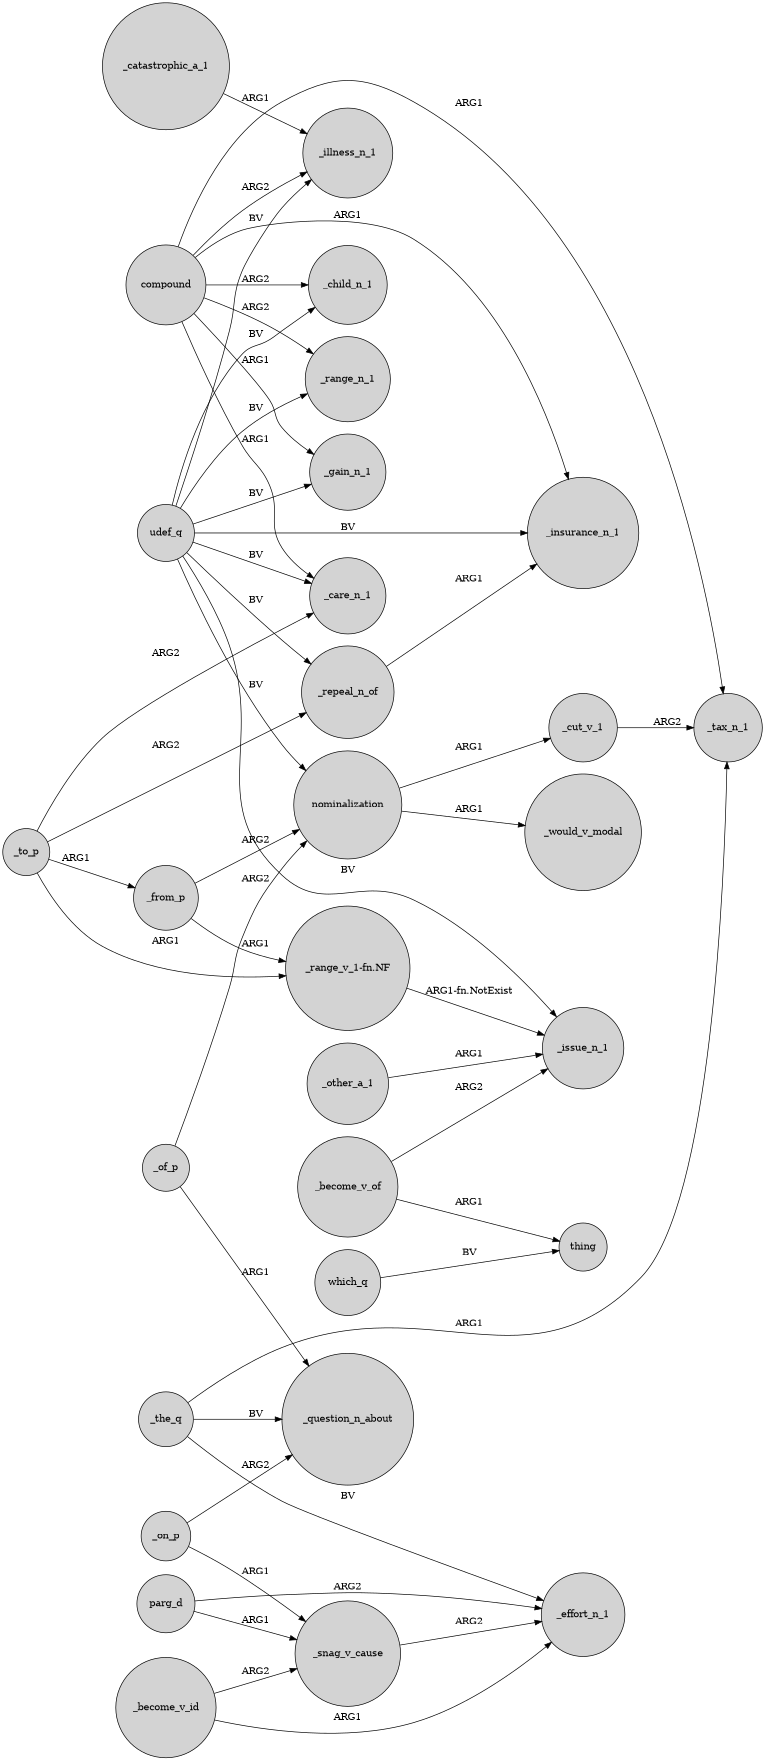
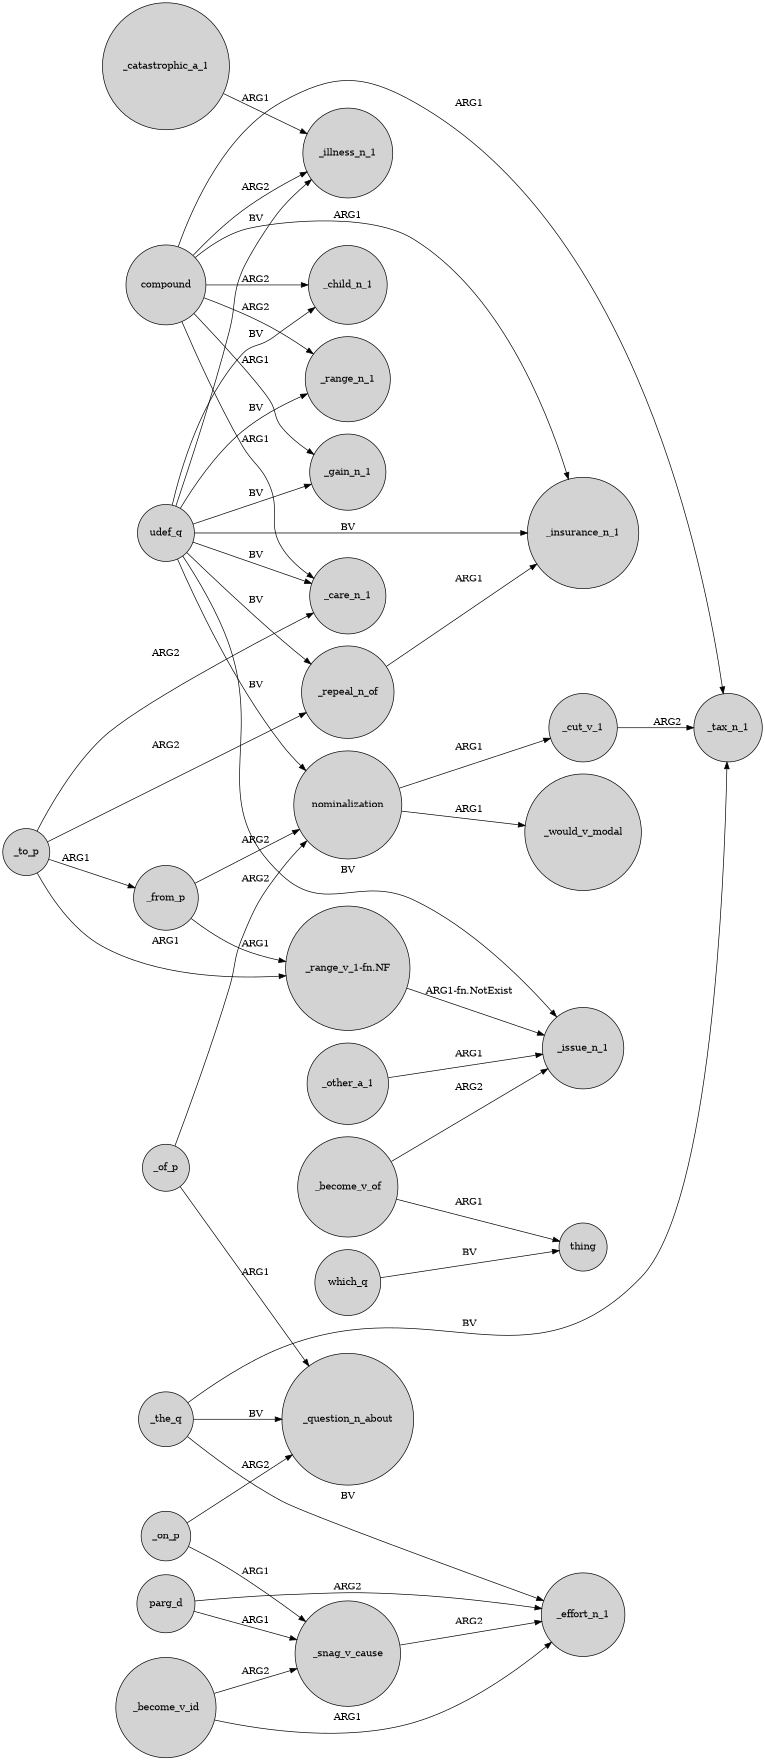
(469, 1324) -> (469, 1324)
